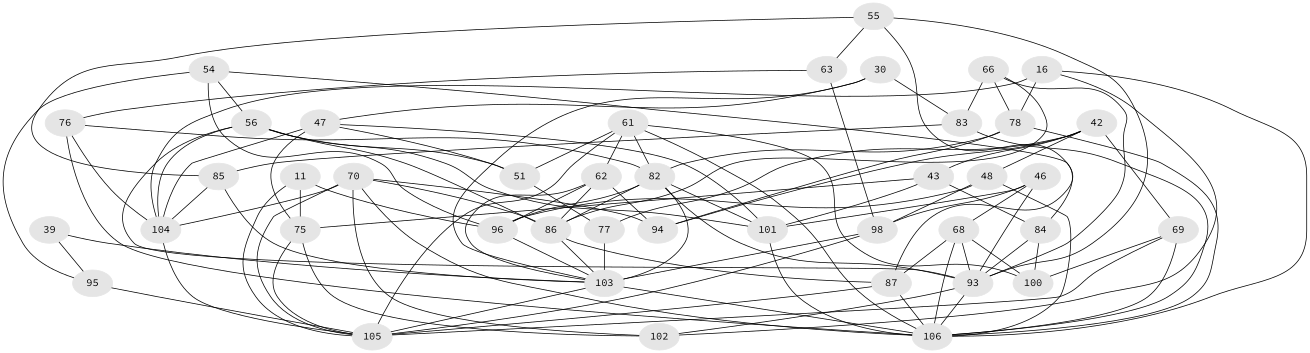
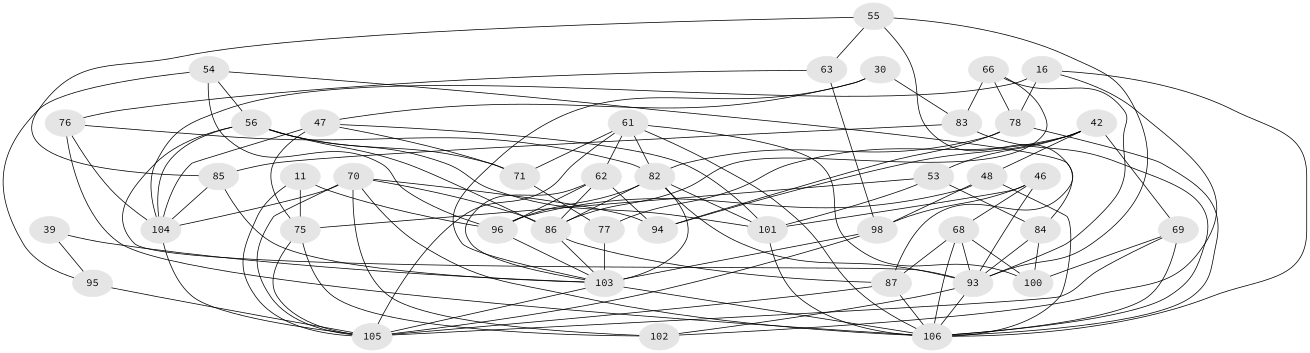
(520, 177) -> (520, 177)
(934, 177) -> (934, 177)
